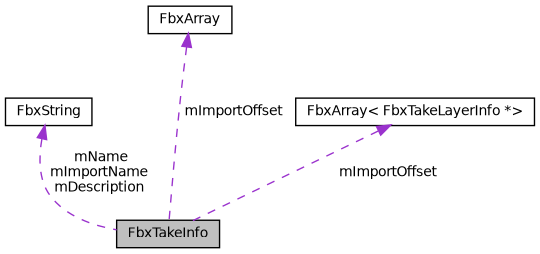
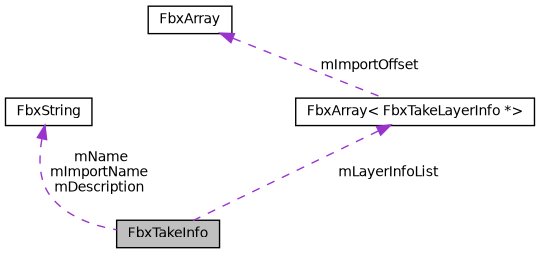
(177, 134) -> (309, 68)
(386, 173) -> (386, 173)
